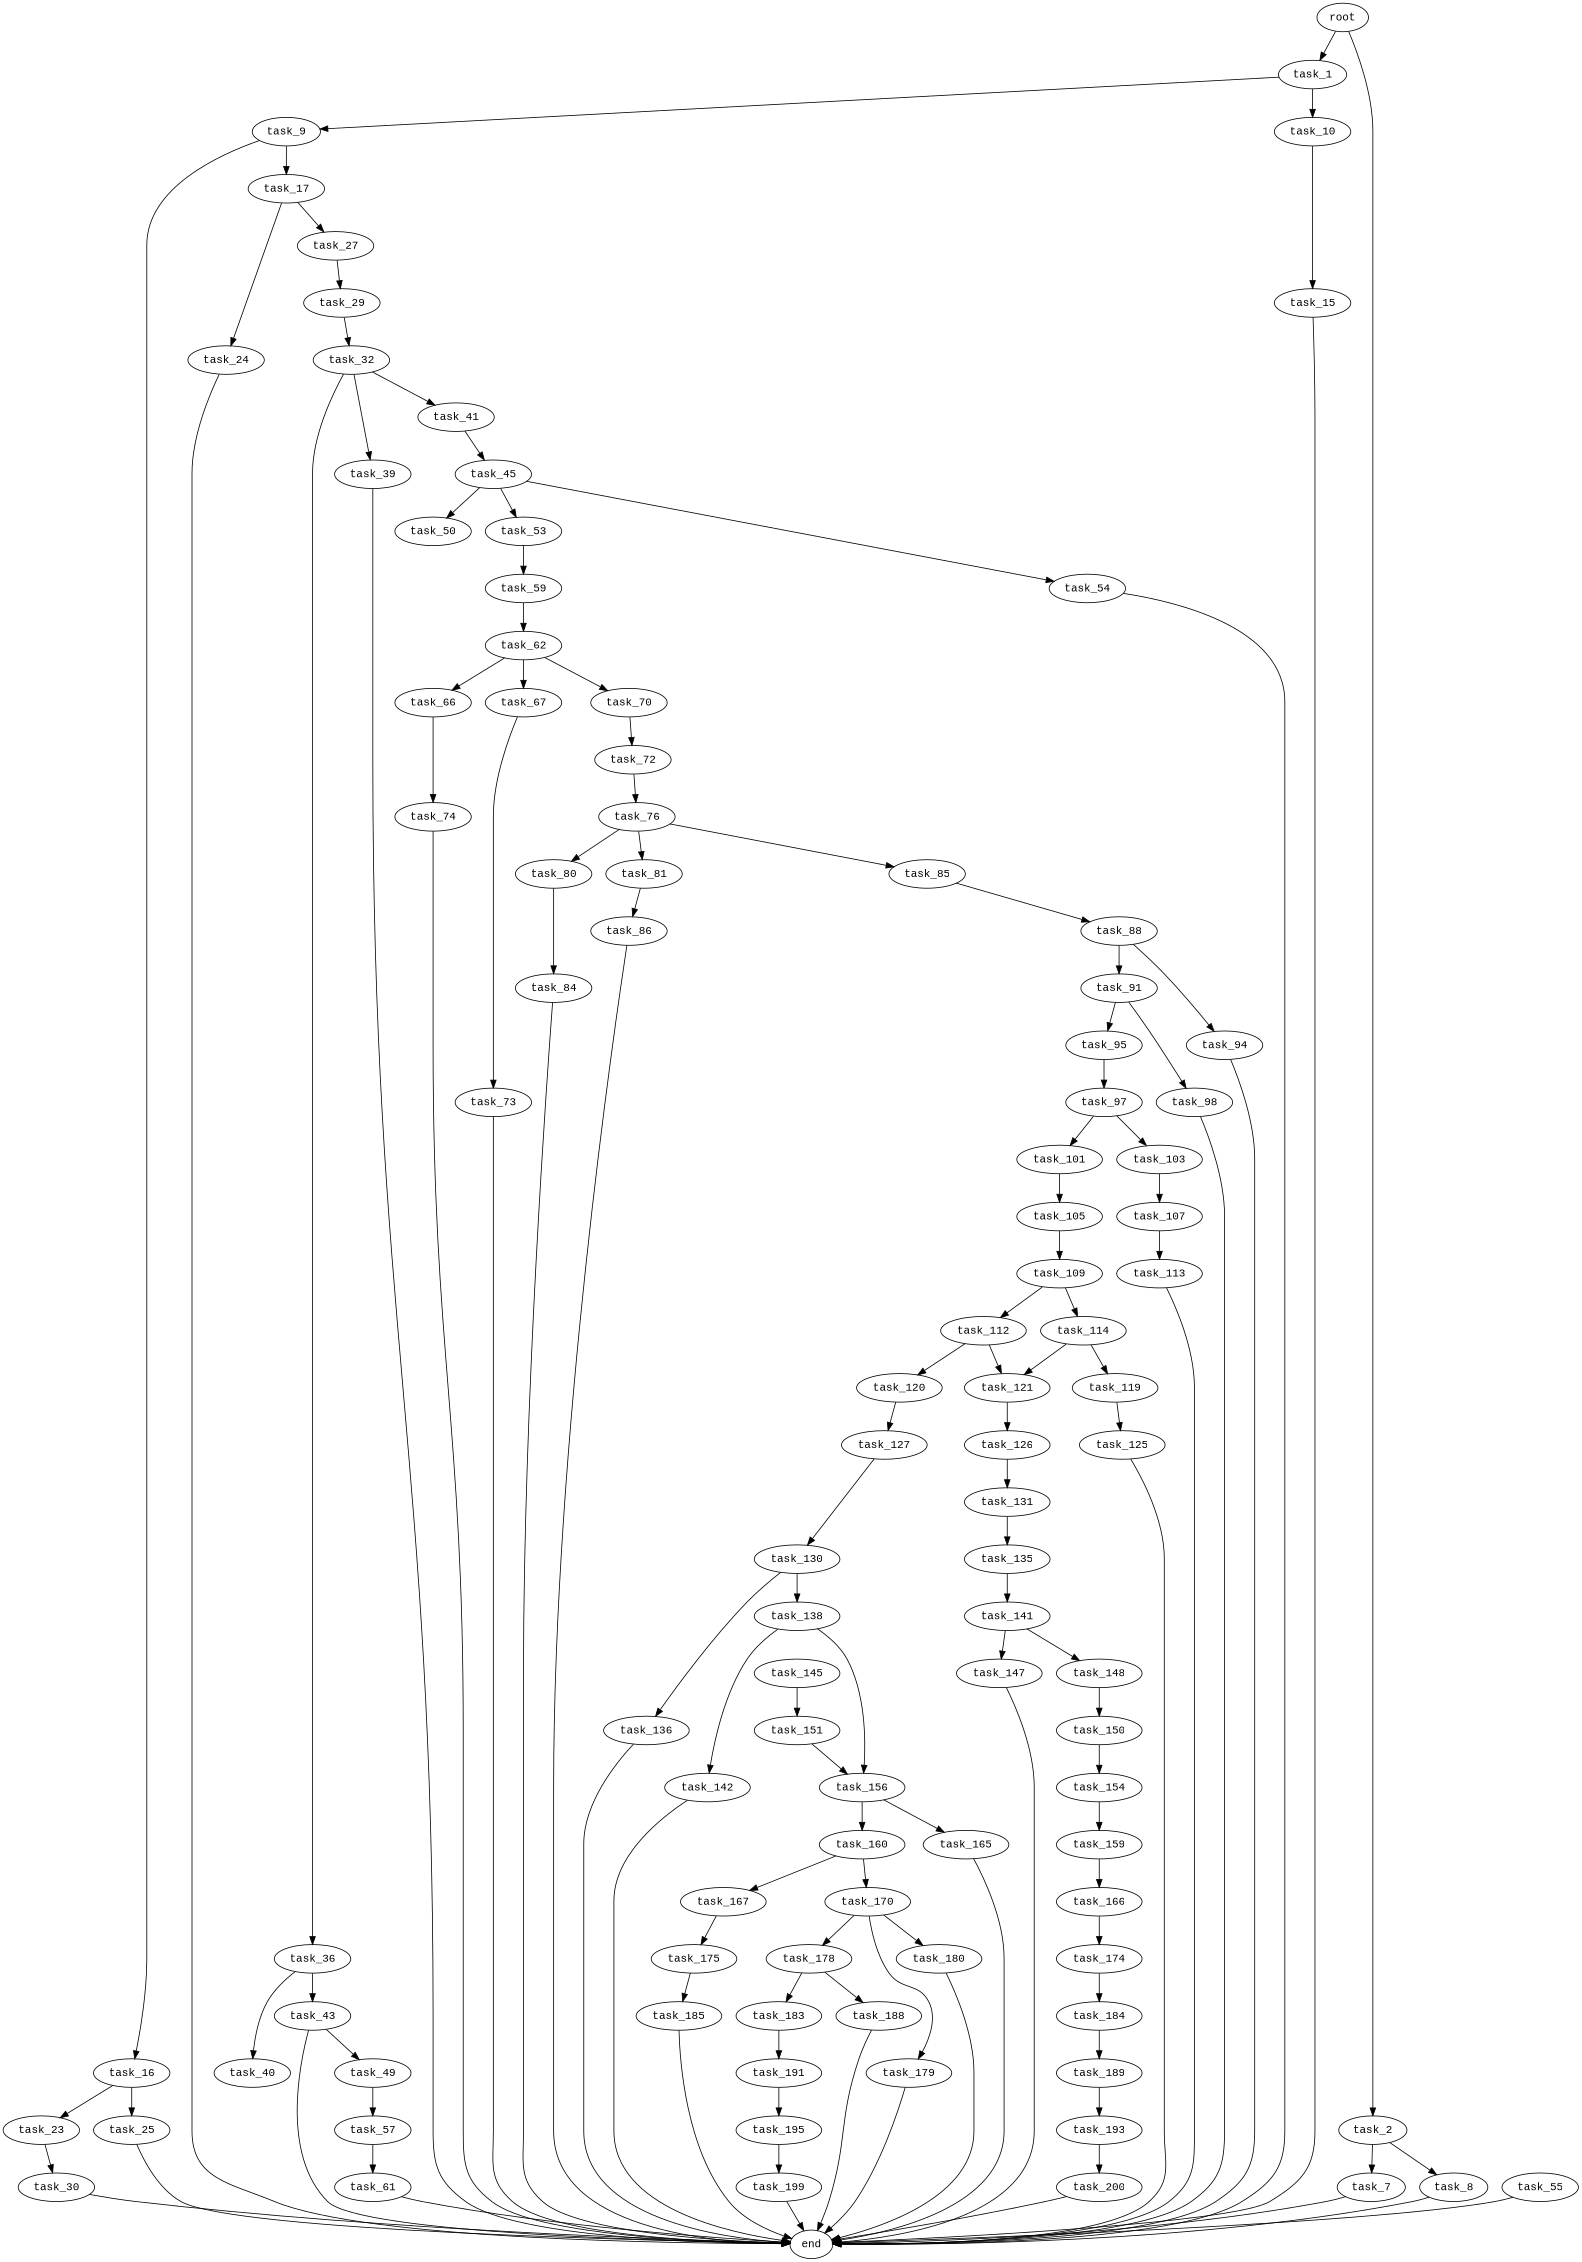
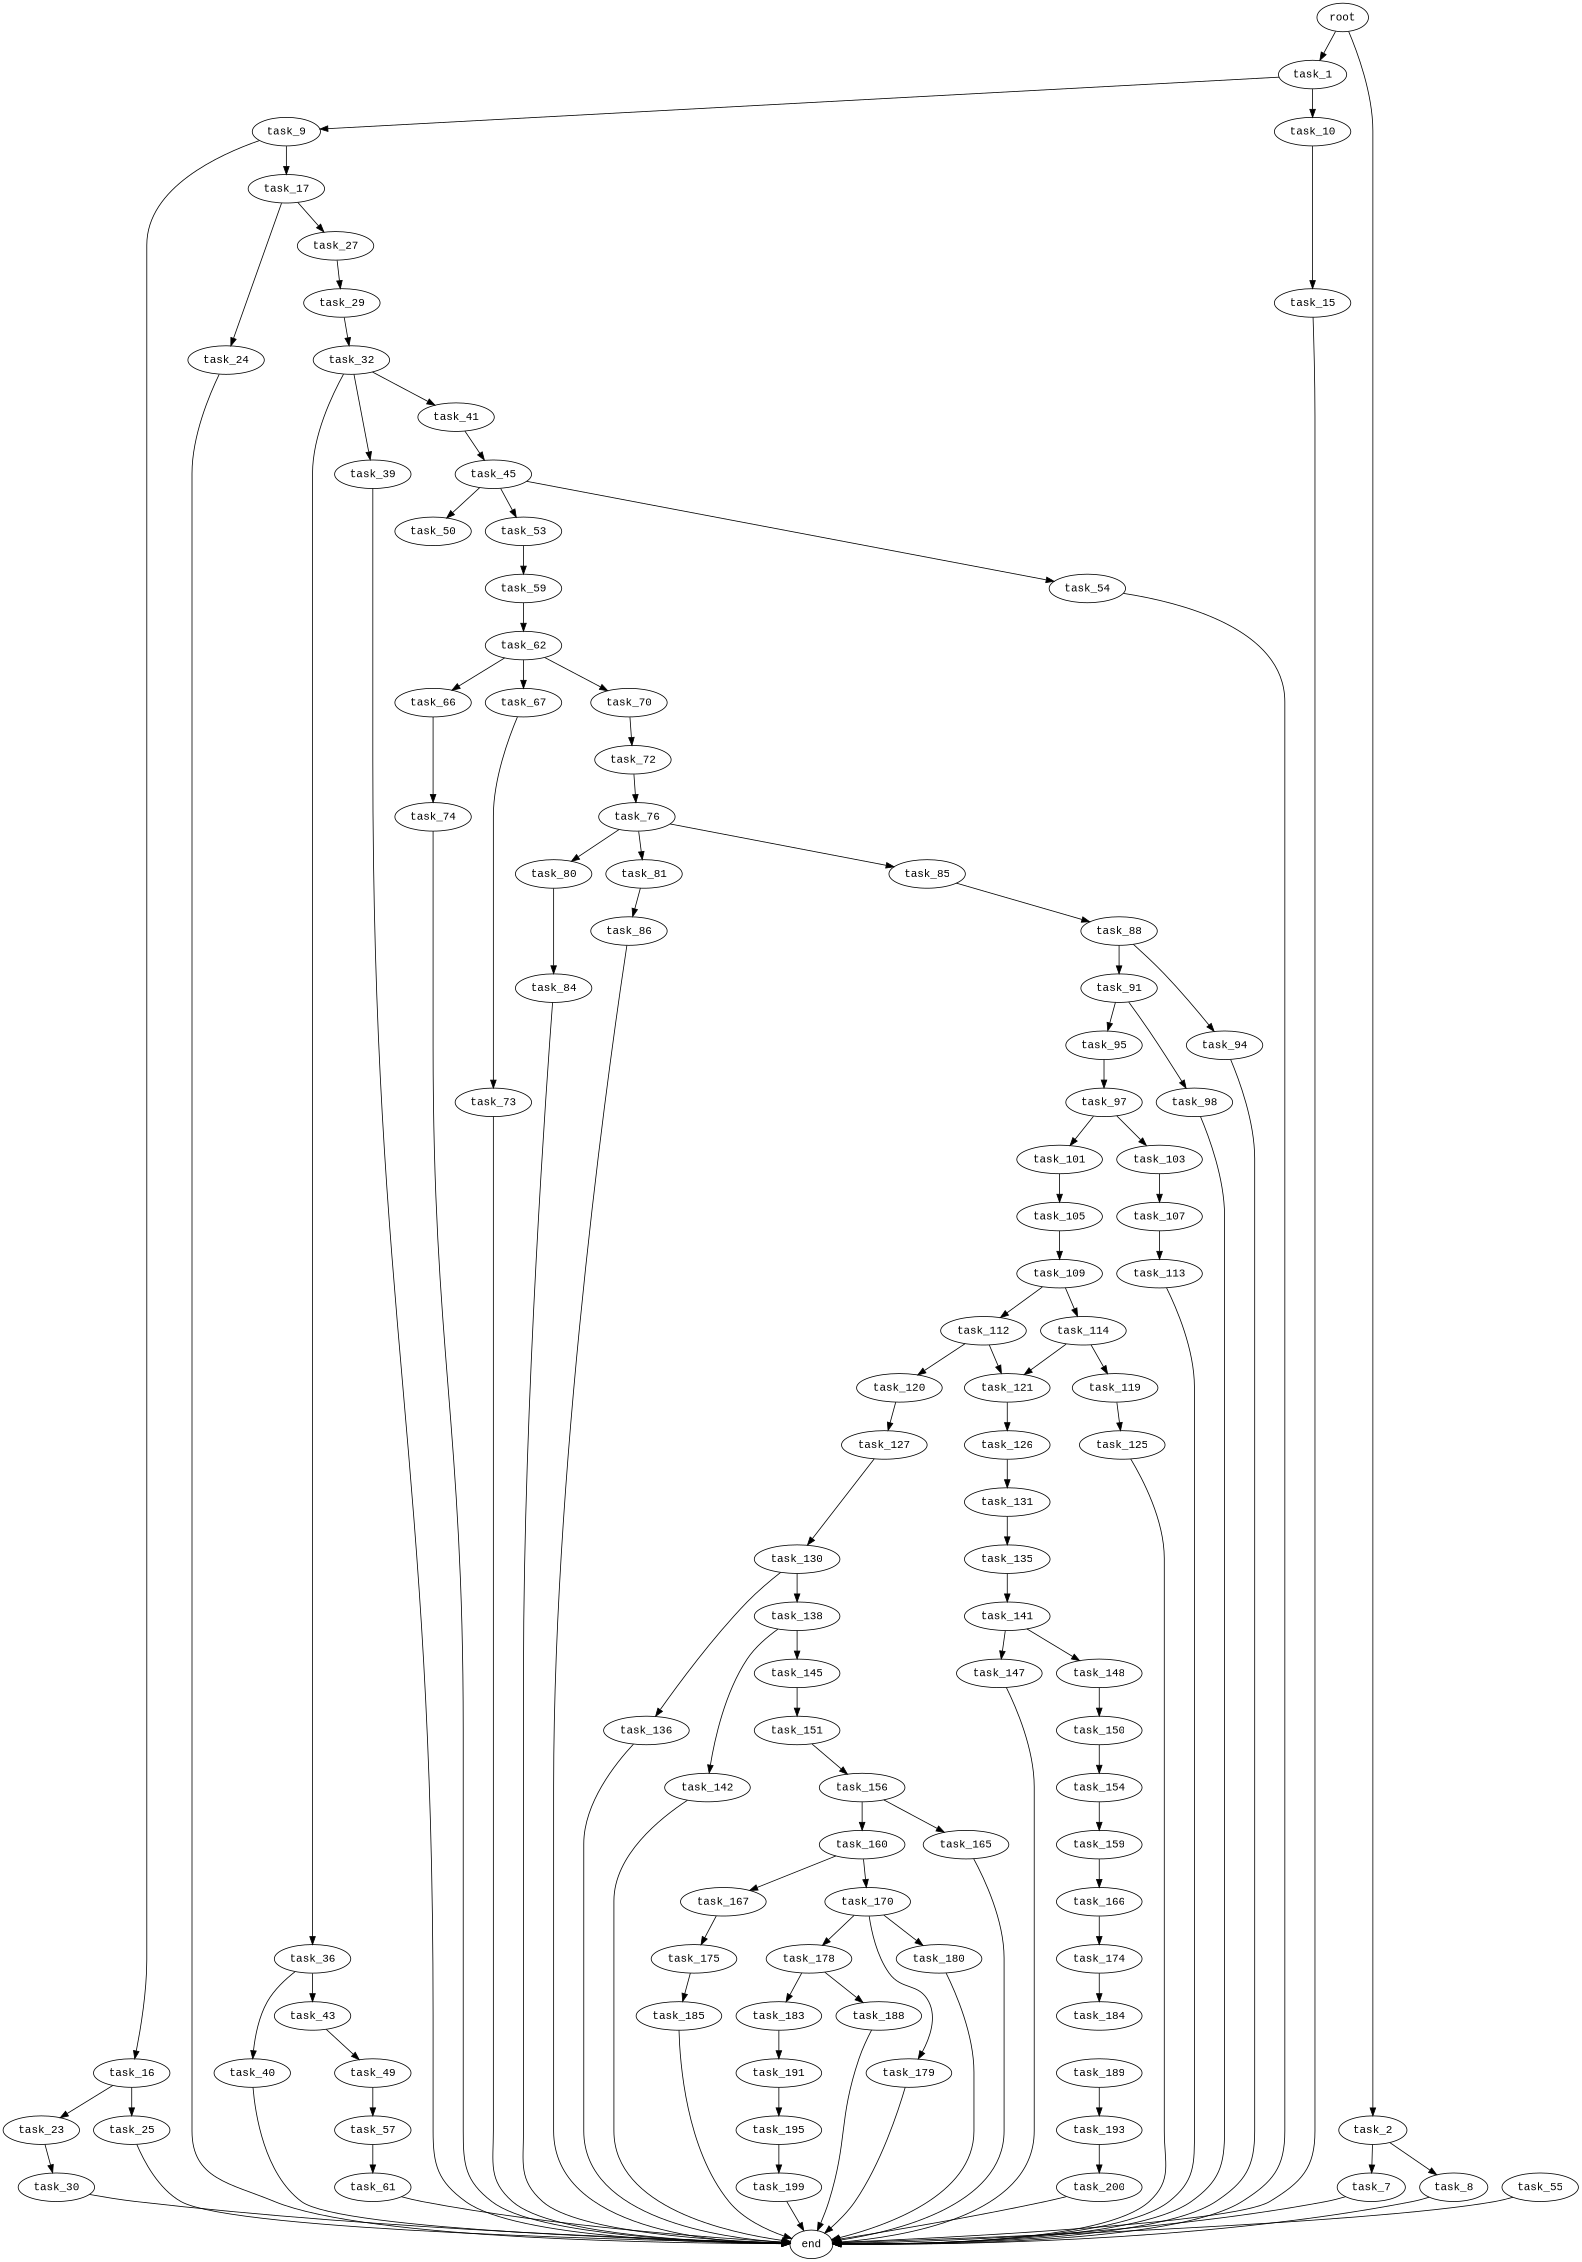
(858, 1690) -> (797, 1641)
(1099, 2041) -> none
(384, 2219) -> (325, 2210)
